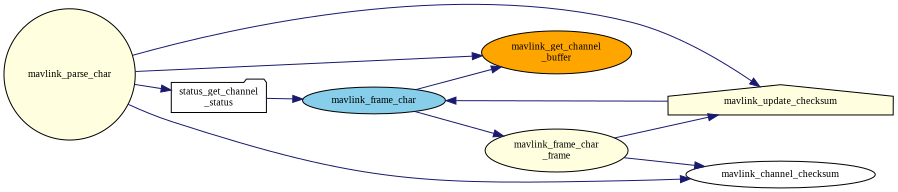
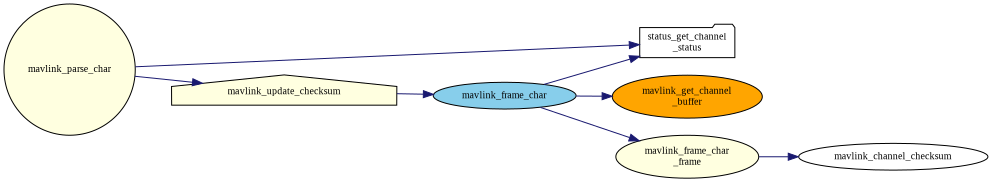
(304, 64) -> none
(280, 99) -> (587, 72)
(661, 128) -> none
(399, 177) -> none
